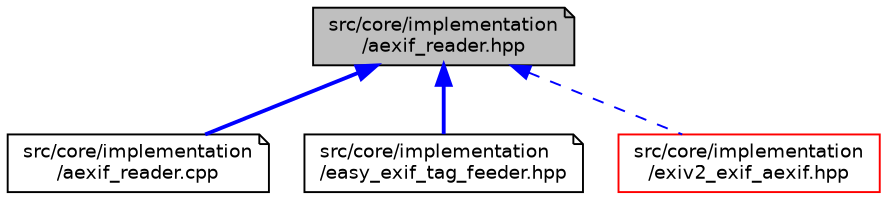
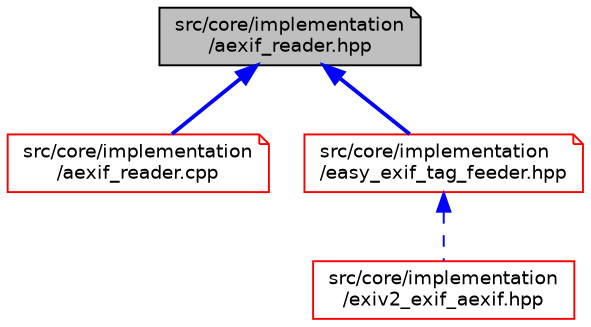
(605, 104) -> (444, 237)
(138, 163) -> (138, 163)
(444, 163) -> (444, 163)
